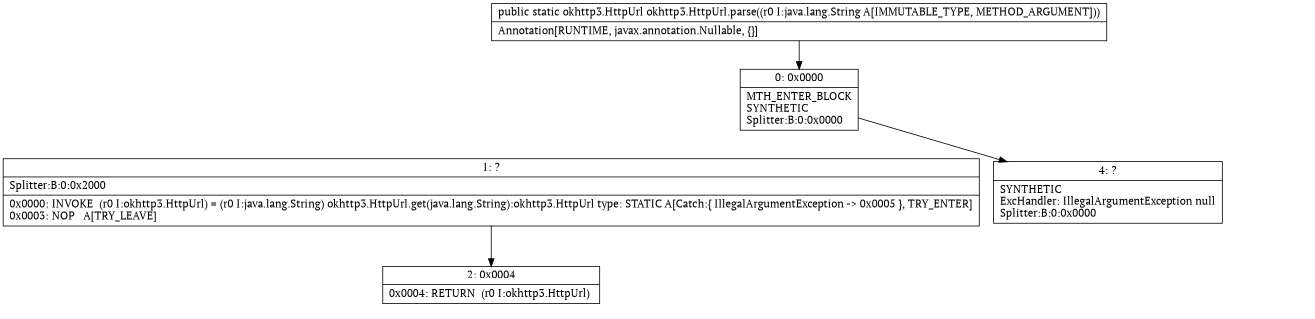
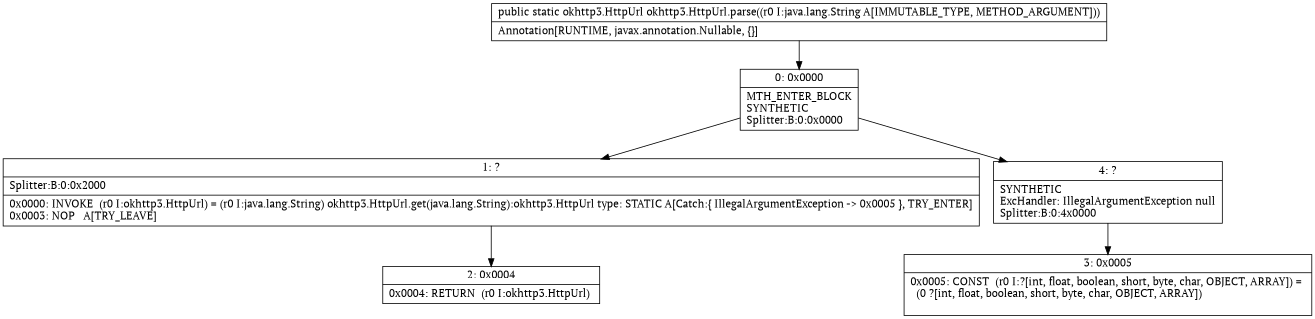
none -> (675, 137)
(1048, 213) -> (1048, 213)
none -> (1108, 285)
